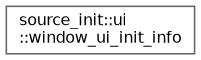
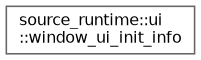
(100, 30) -> (100, 30)
